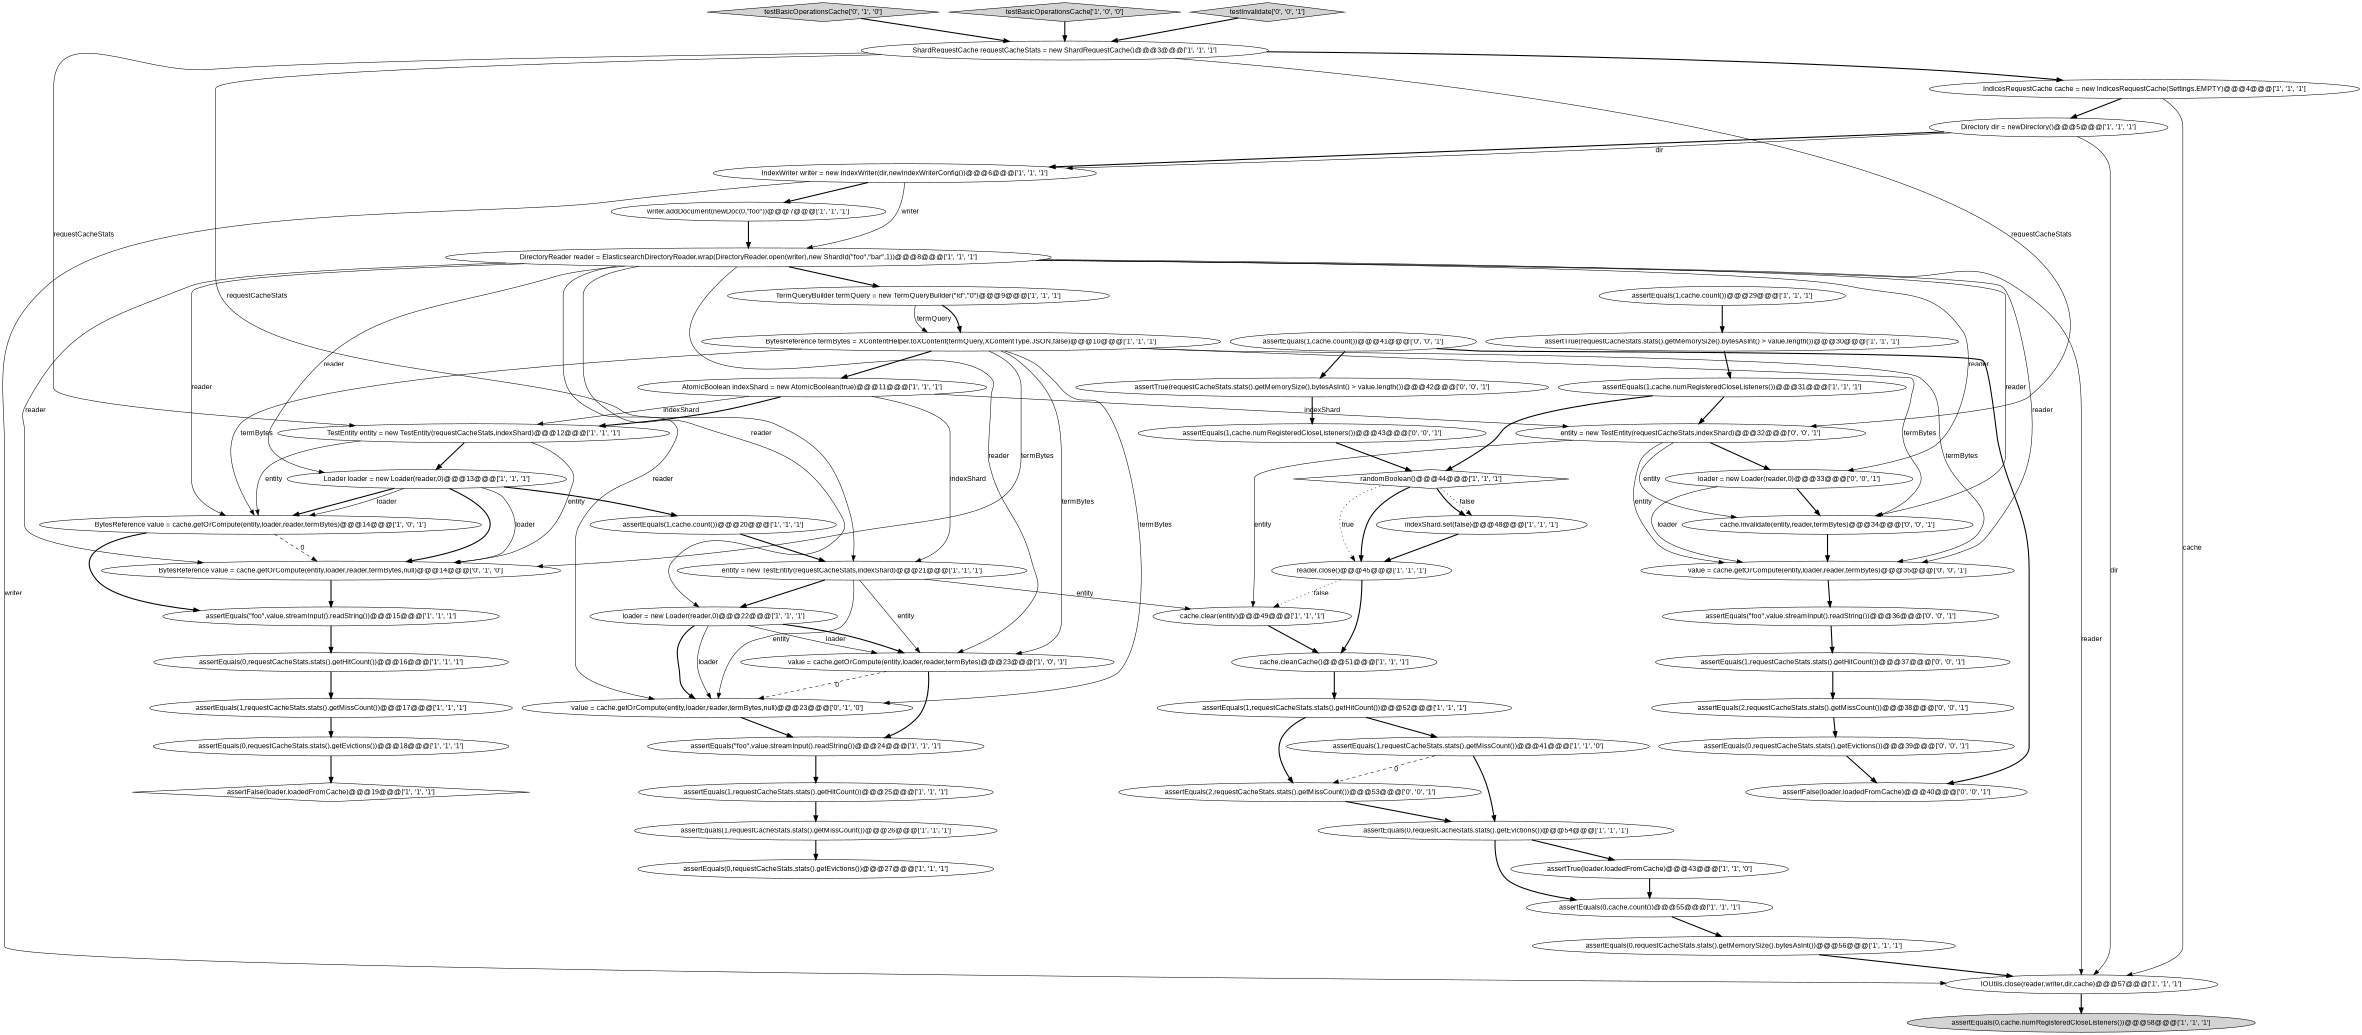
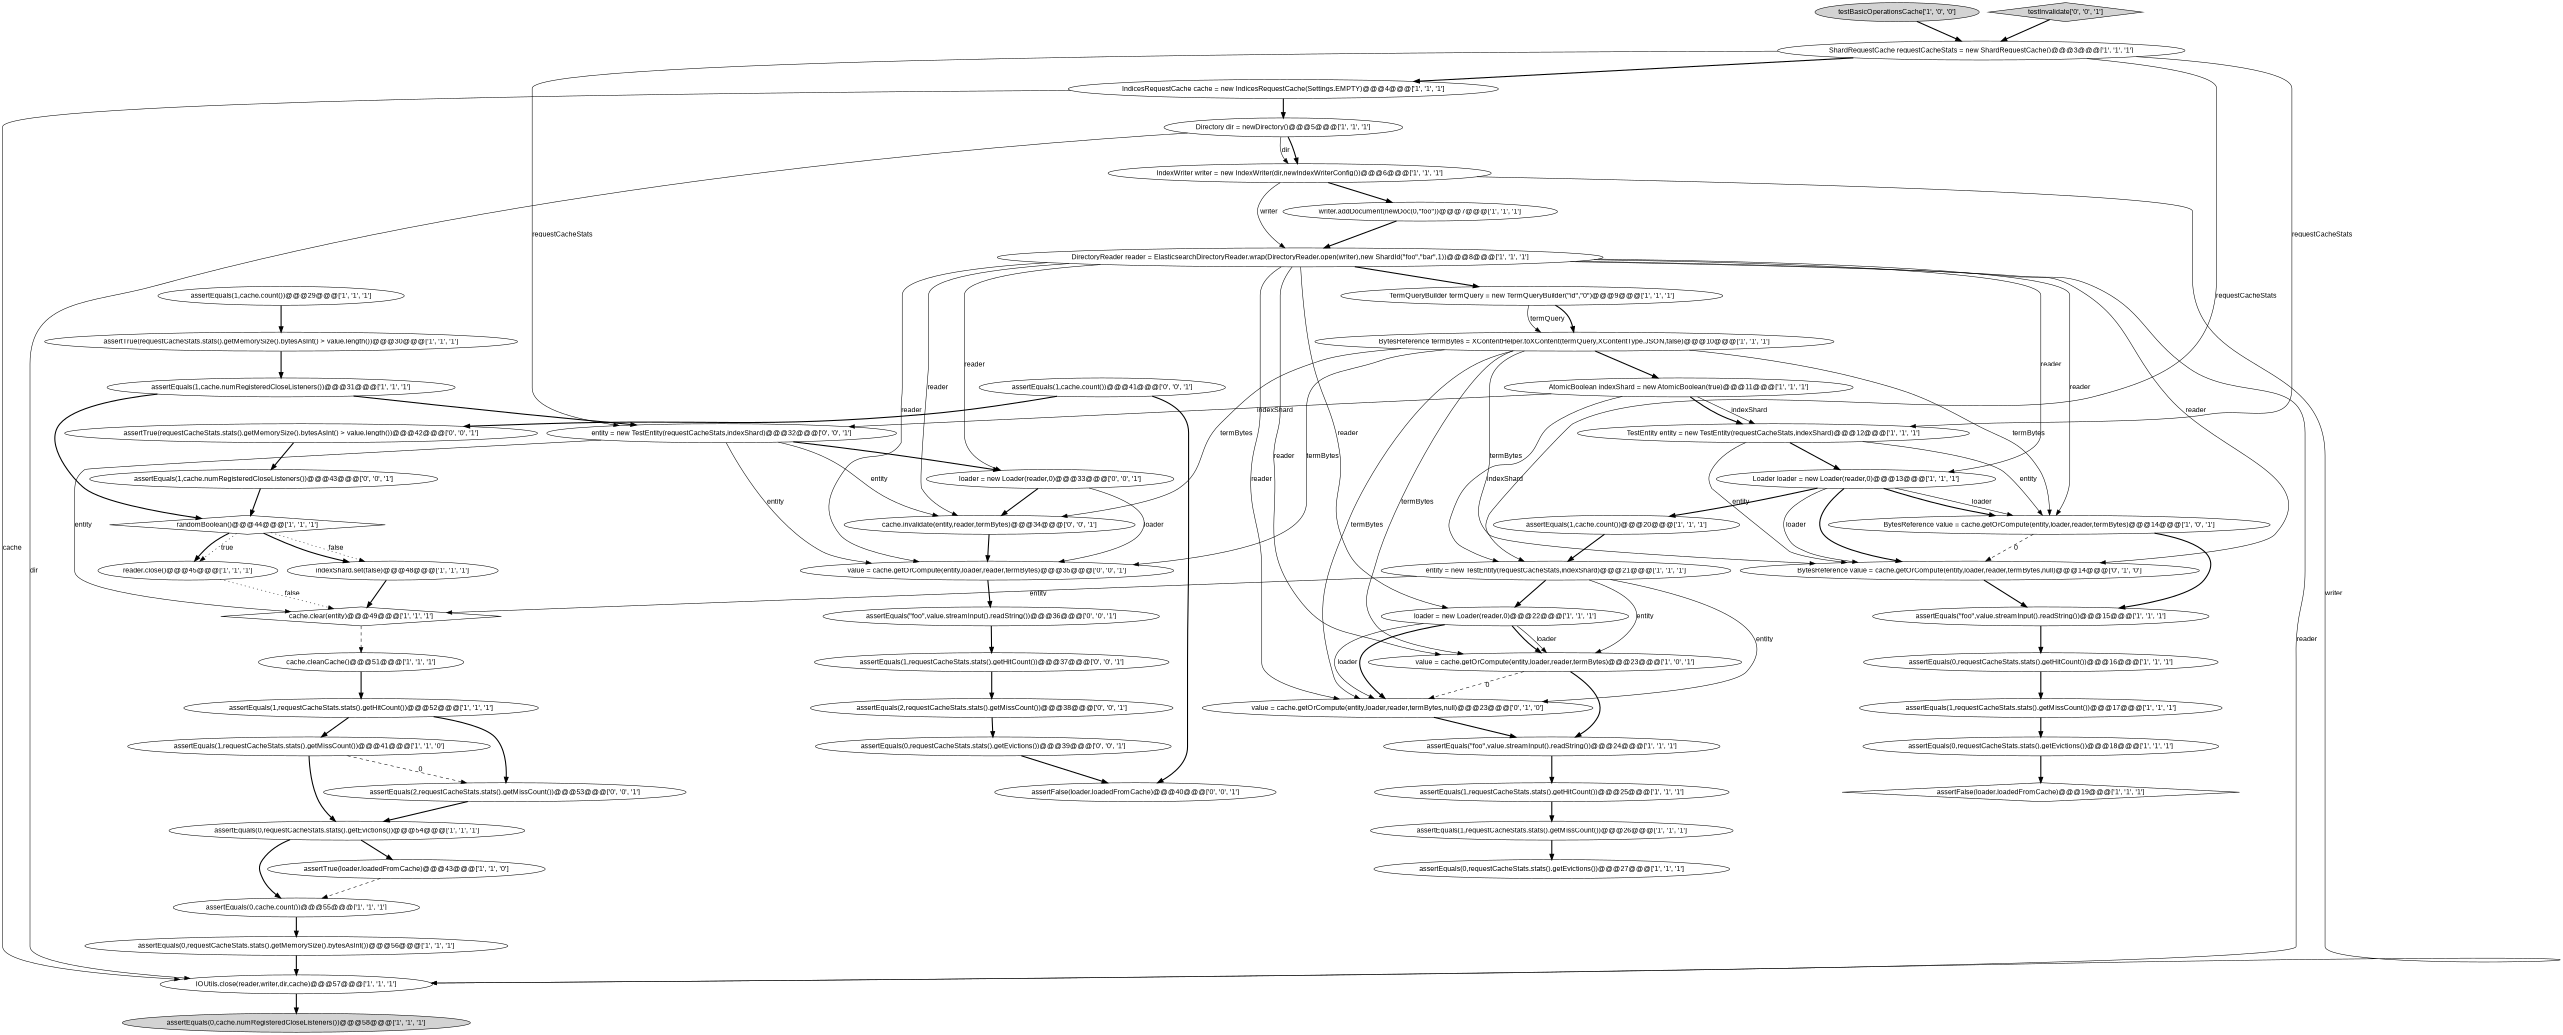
(823, 12) -> none
(1065, 12) -> (1897, 12)
(1424, 547) -> (378, 591)
(1252, 616) -> (361, 616)
(1359, 616) -> none
(1291, 638) -> (361, 637)
(1650, 886) -> (354, 887)
